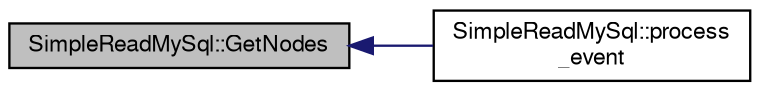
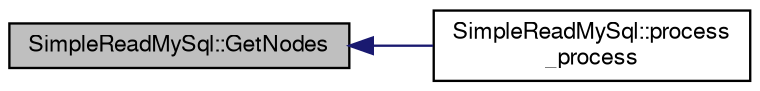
(592, 46) -> (592, 46)
